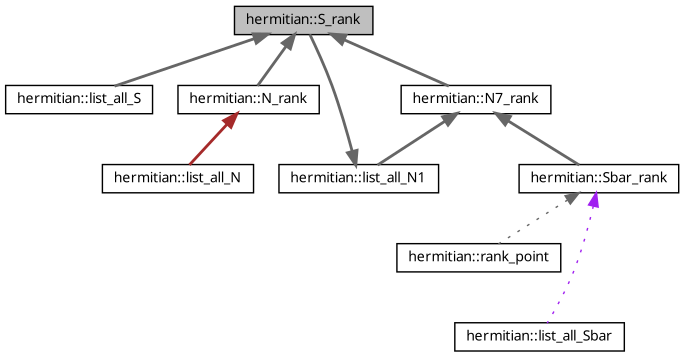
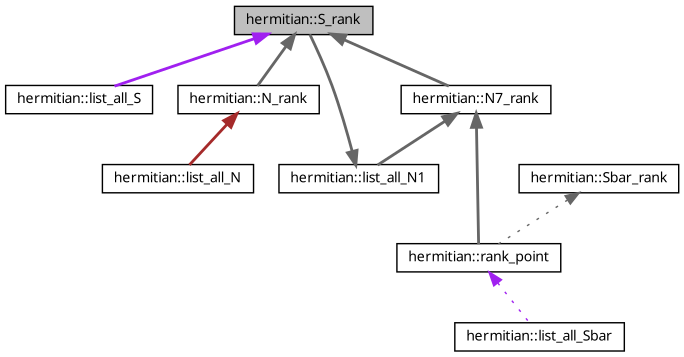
(185, 62) -> (185, 62)
(544, 143) -> (478, 186)
(575, 267) -> (514, 303)
